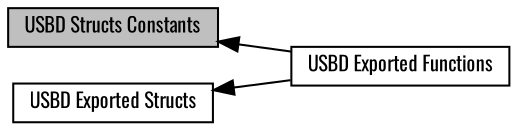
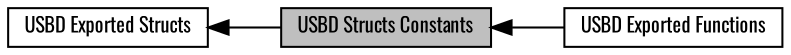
(262, 84) -> (255, 28)
